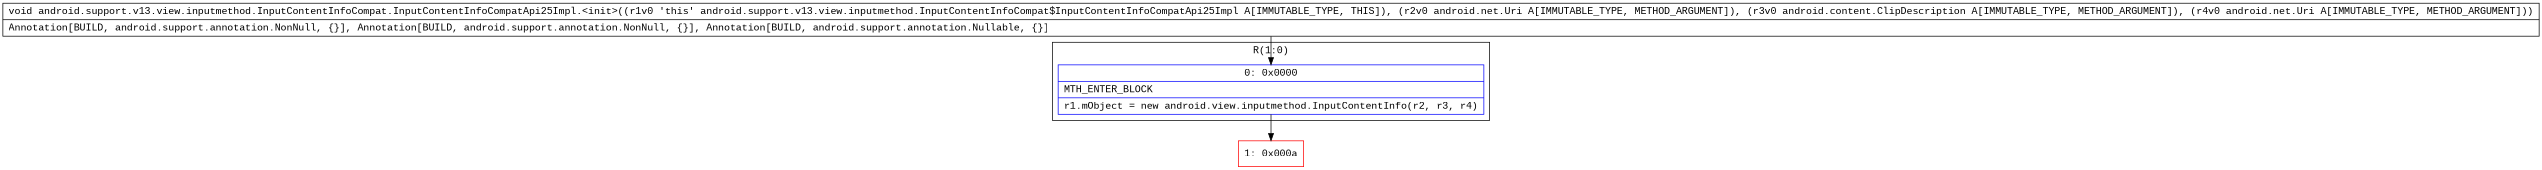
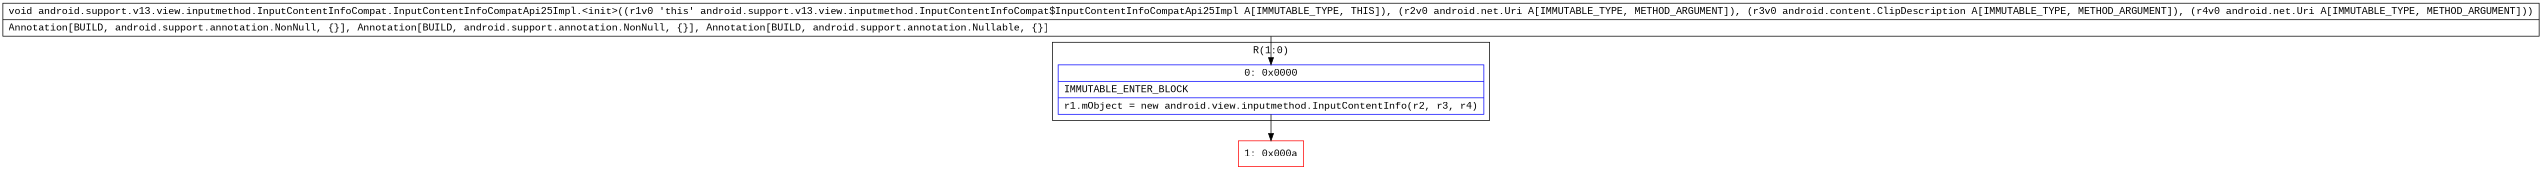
(1108, 89) -> (1126, 89)
